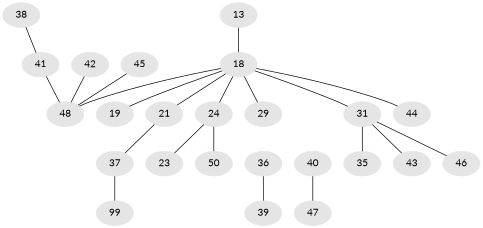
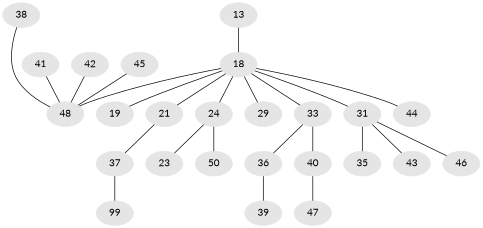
(31, 40) -> (15, 75)
none -> (313, 114)
